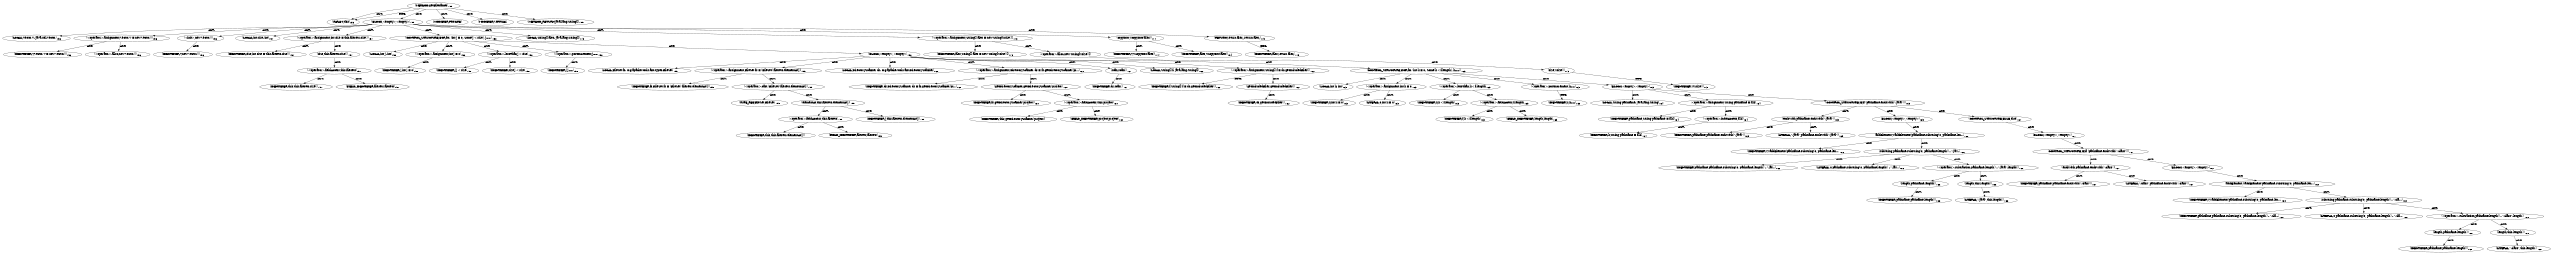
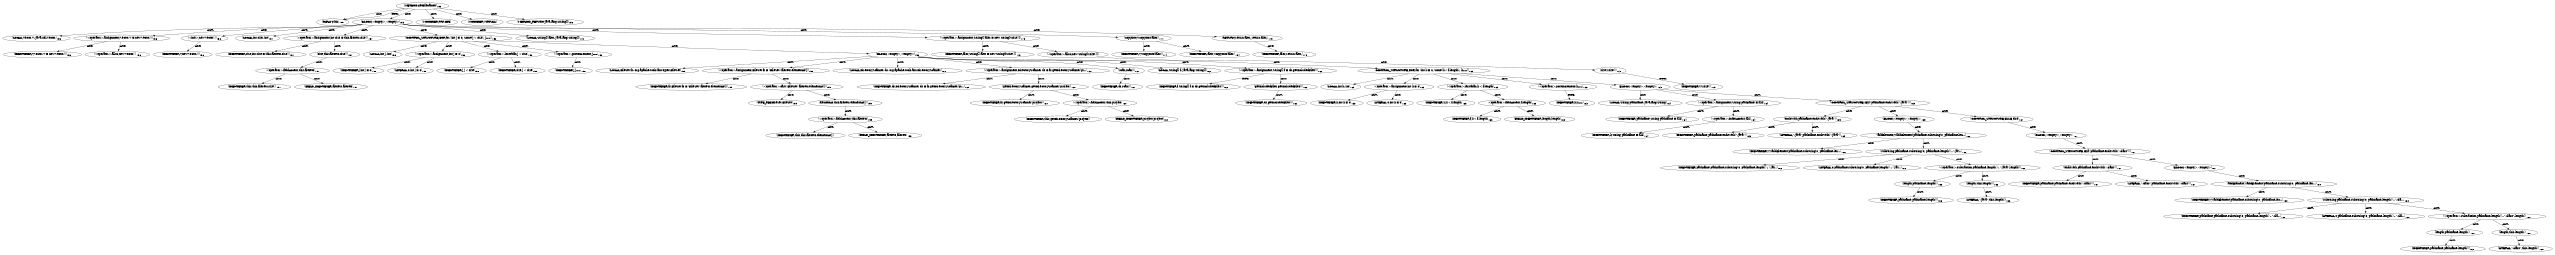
(1264, 46) -> (1271, 46)
none -> (410, 71)
(896, 119) -> none
